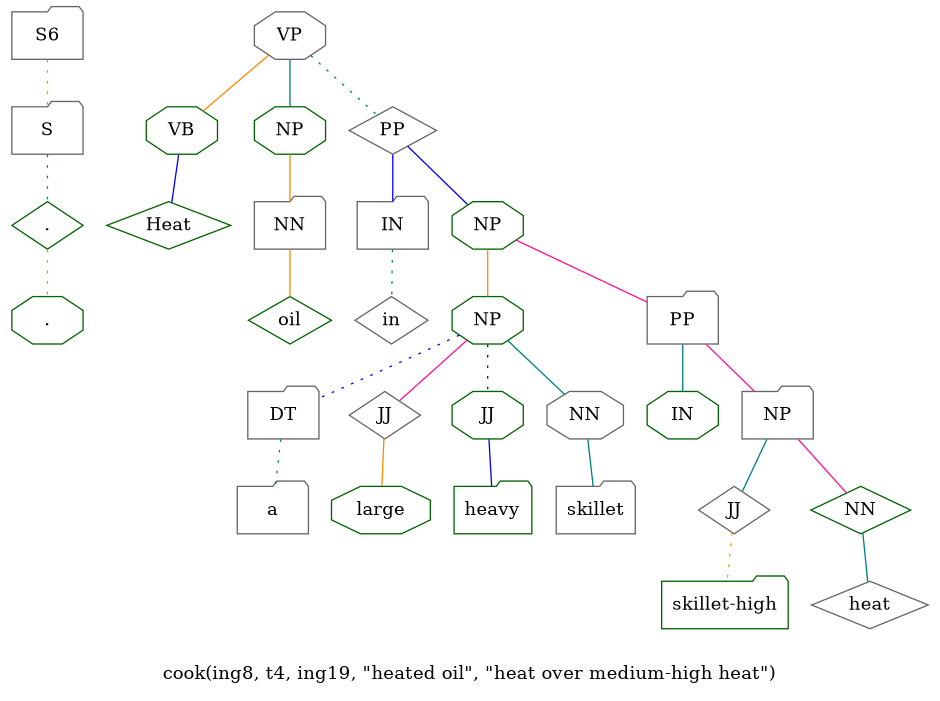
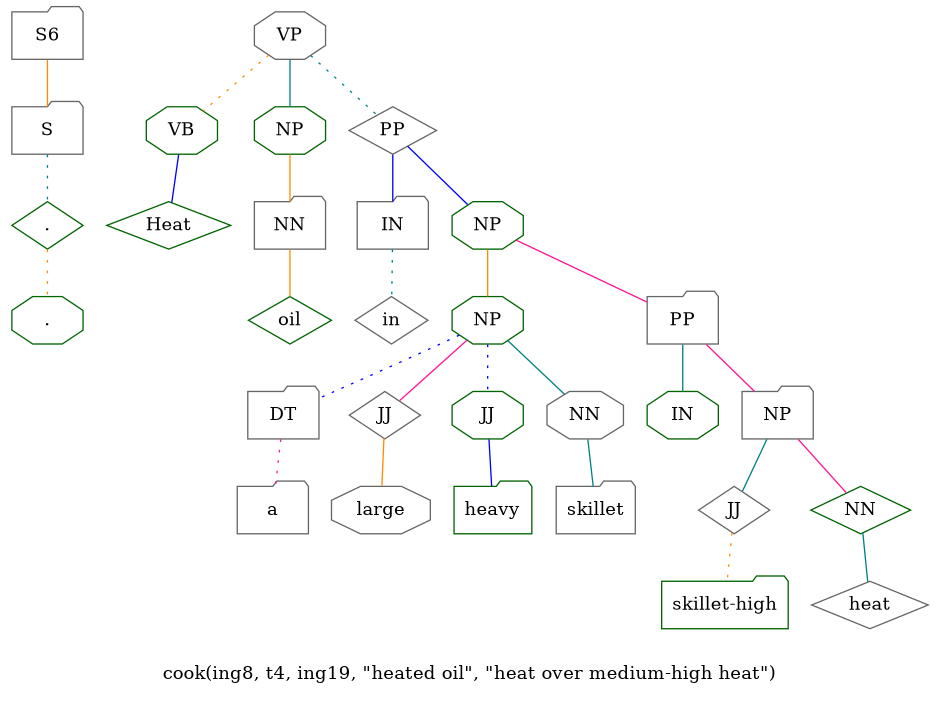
(47, 83) -> (47, 83)
(236, 83) -> (236, 83)
(278, 463) -> (278, 463)
(381, 510) -> (381, 510)
